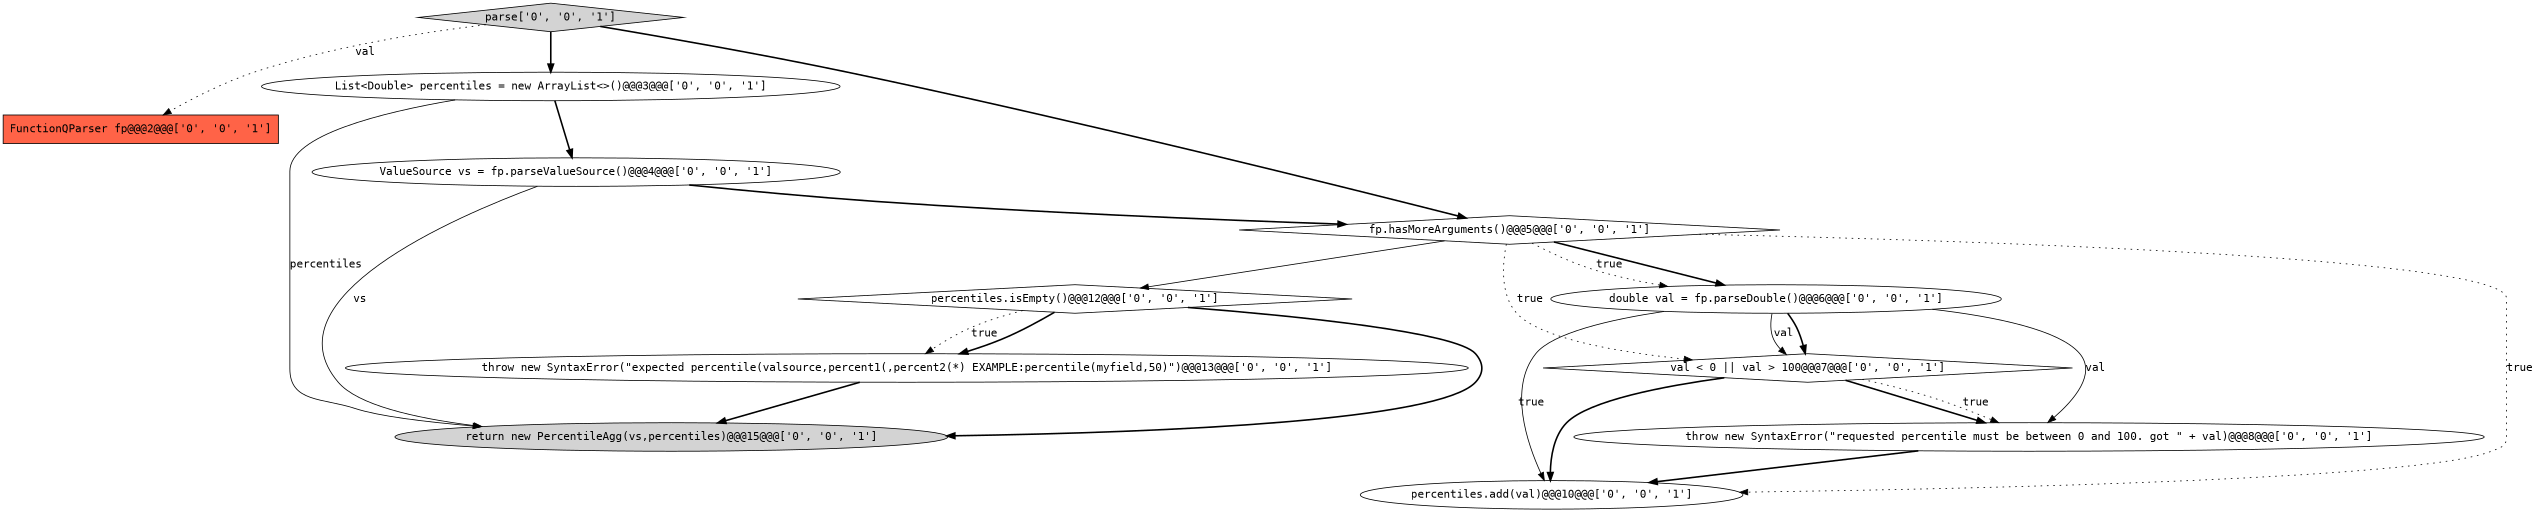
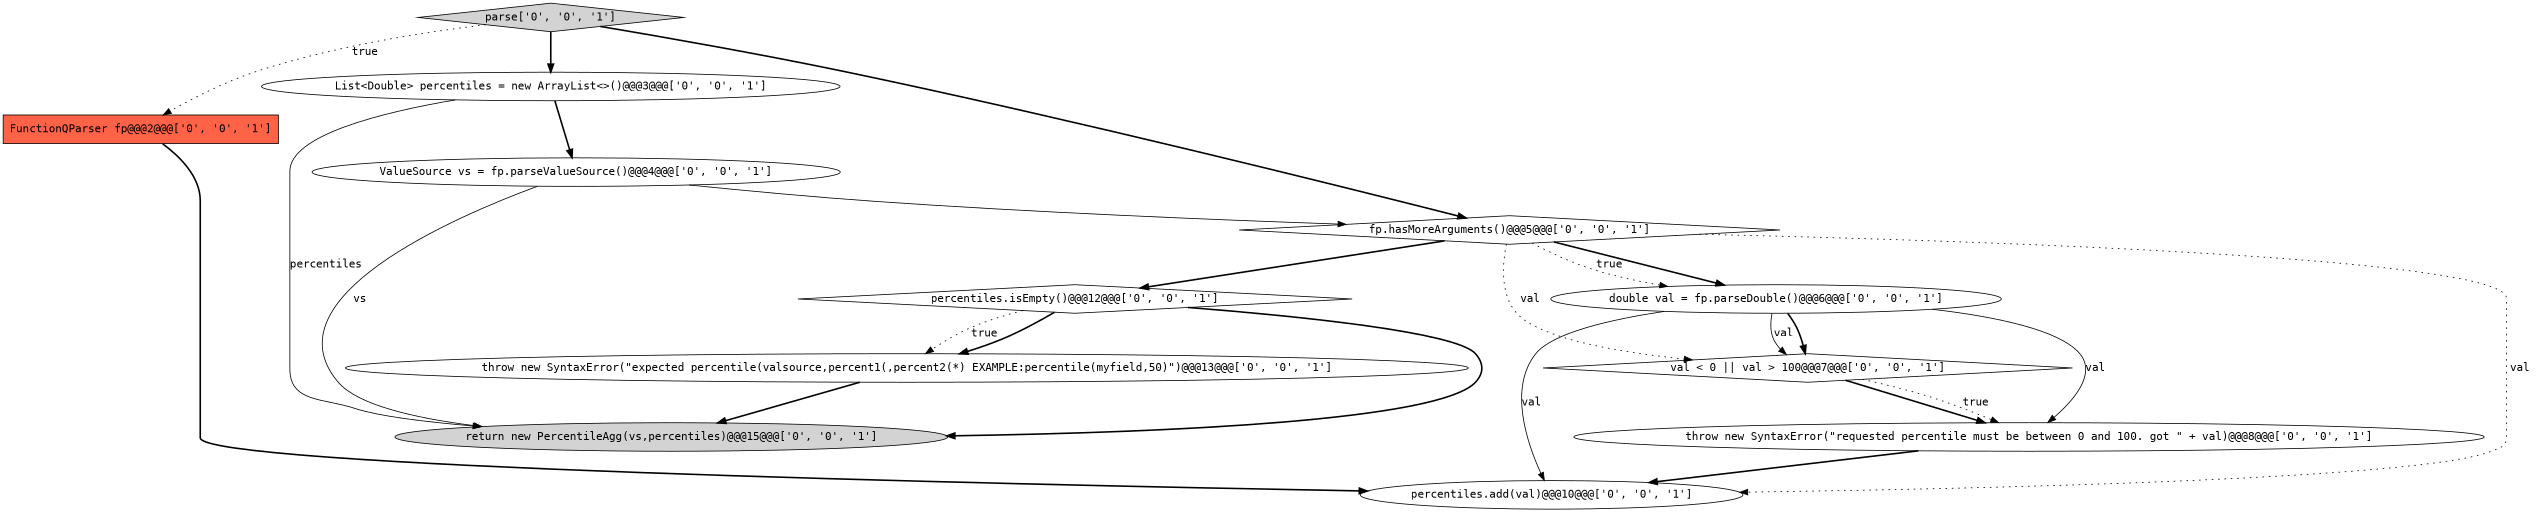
(365, 52) -> (365, 52)
(1013, 210) -> (1013, 210)
(1296, 264) -> (1296, 264)
(1530, 299) -> (1530, 299)
(2520, 368) -> (2520, 368)
(1617, 399) -> (625, 472)
(1531, 402) -> (1531, 402)
